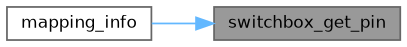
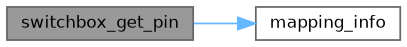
(174, 23) -> (216, 23)
